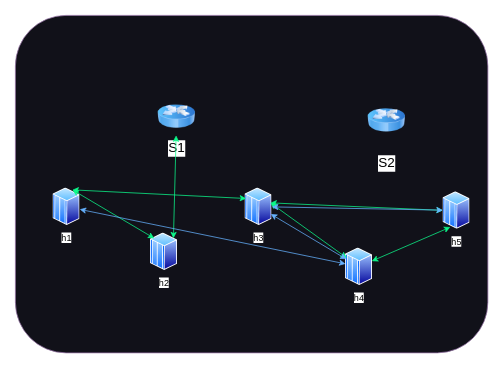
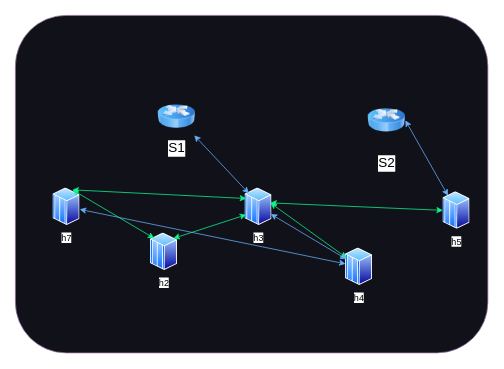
(176, 157) -> (210, 227)
none -> (222, 164)
(335, 208) -> (427, 158)
(67, 238) -> (67, 238)
(411, 244) -> none
